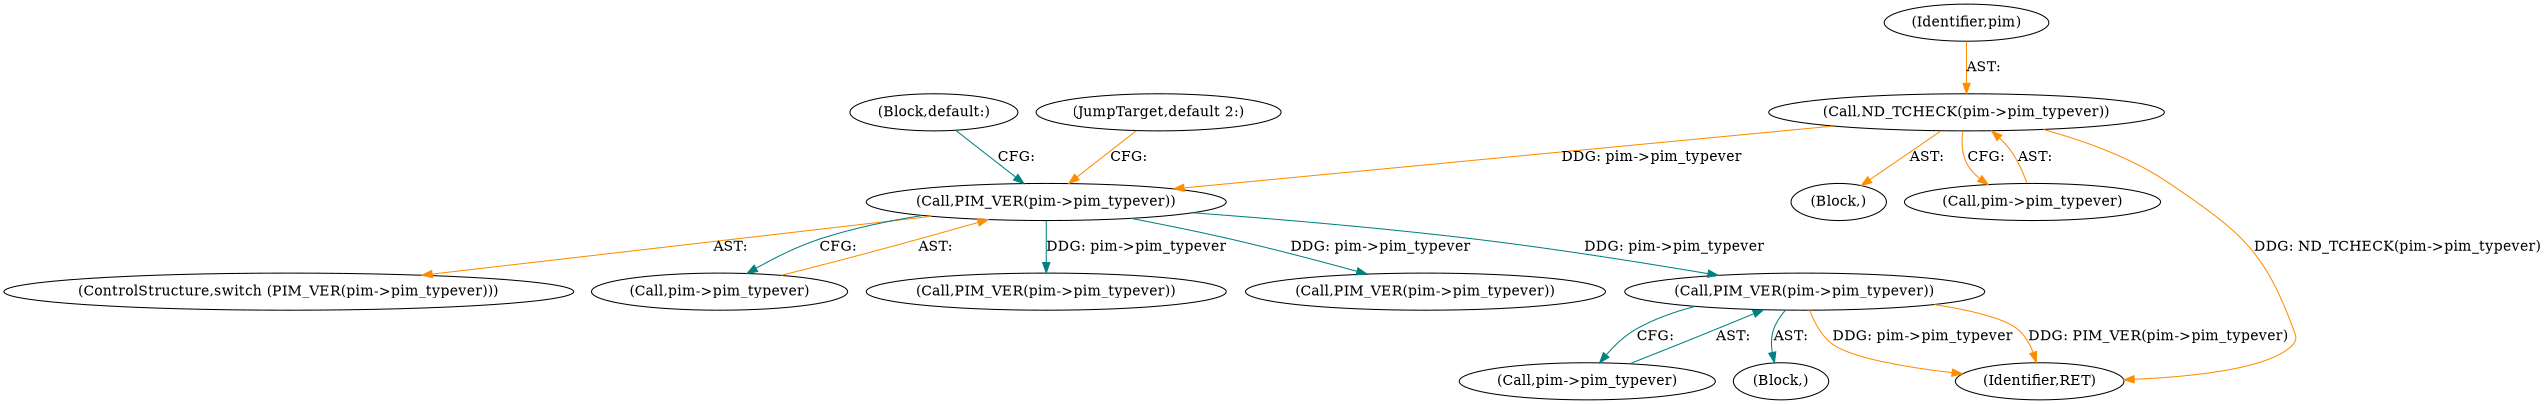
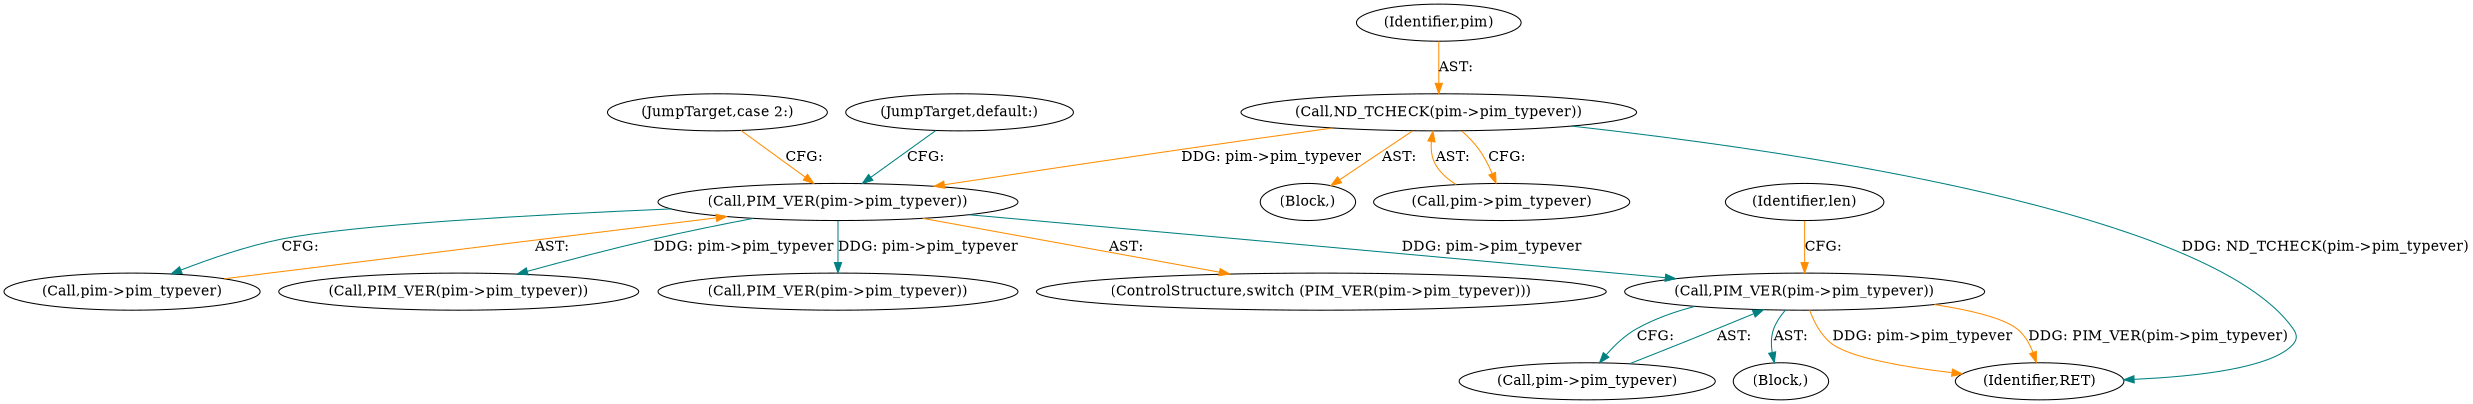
(934, 112) -> (960, 112)
(1159, 112) -> (717, 112)
none -> (1805, 202)
(2260, 261) -> (2036, 206)
